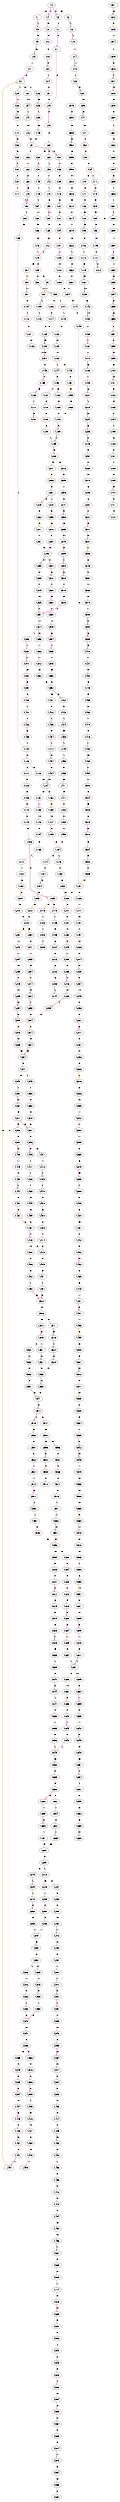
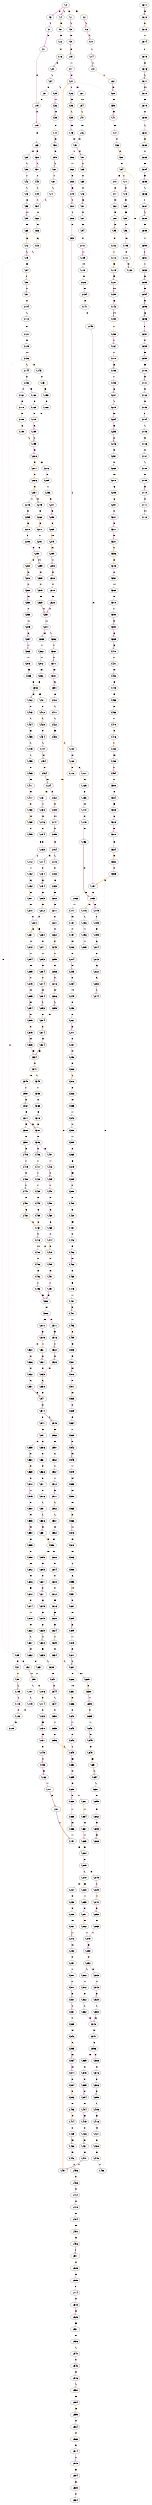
none -> (30, 1490)
none -> (61, 1826)
